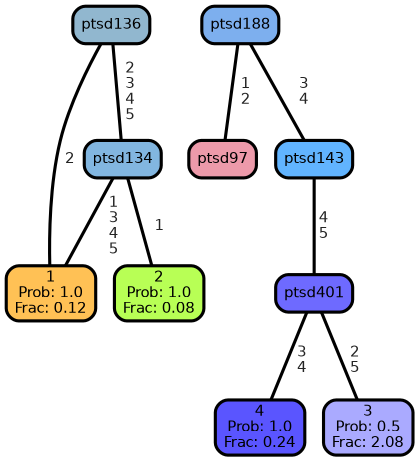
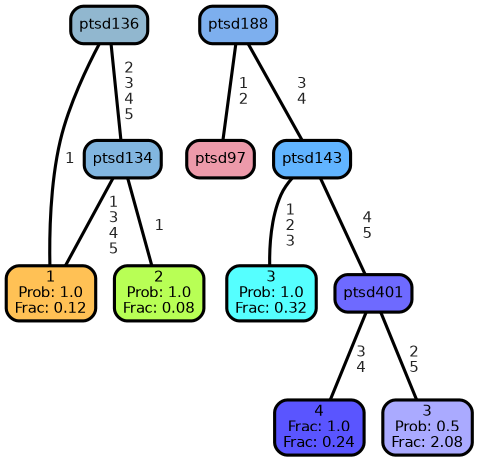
(68, 159) -> (68, 159)
none -> (272, 293)
(260, 428) -> (319, 428)
